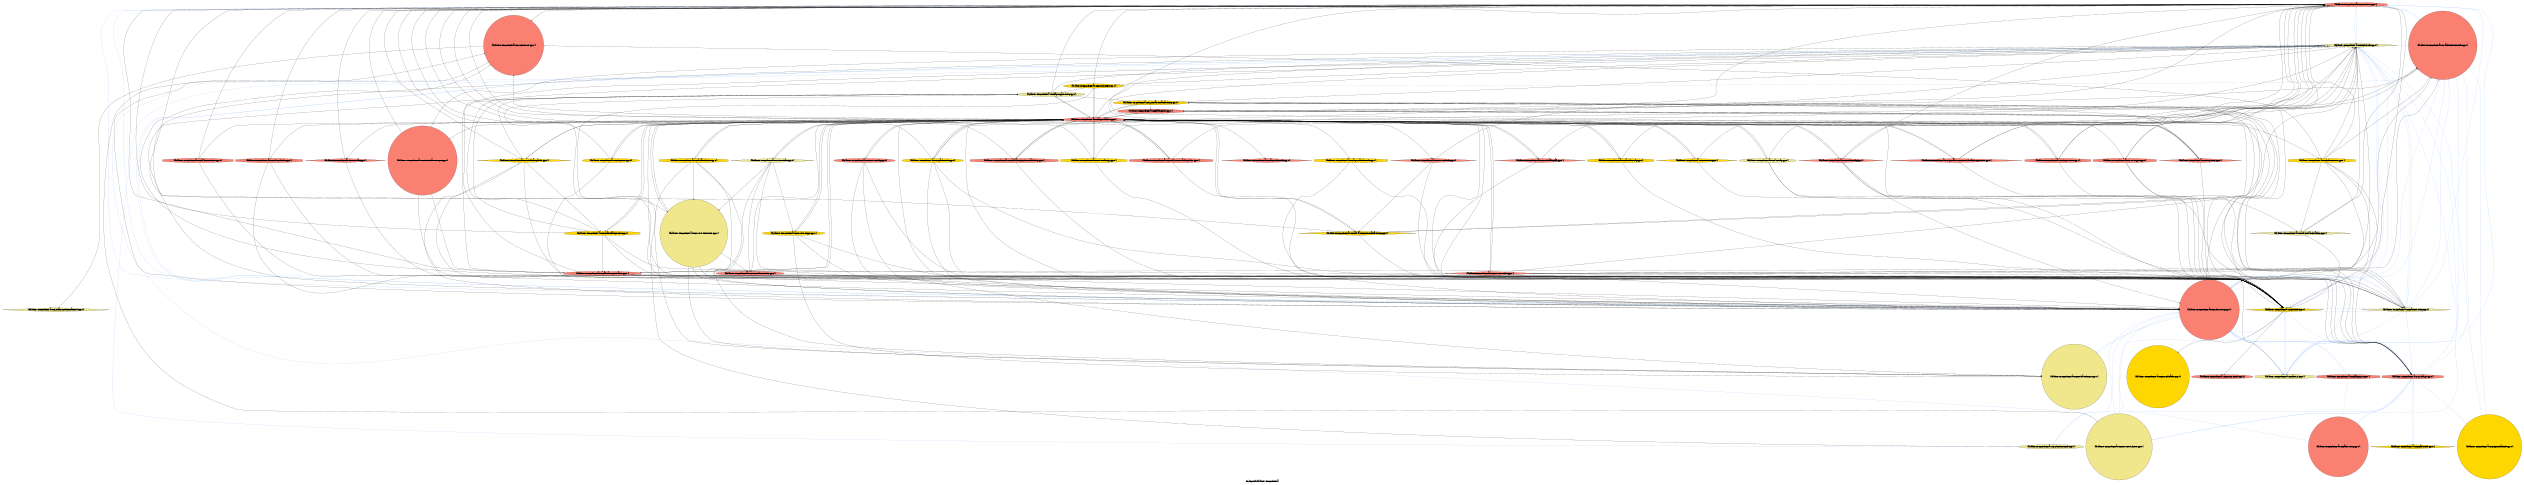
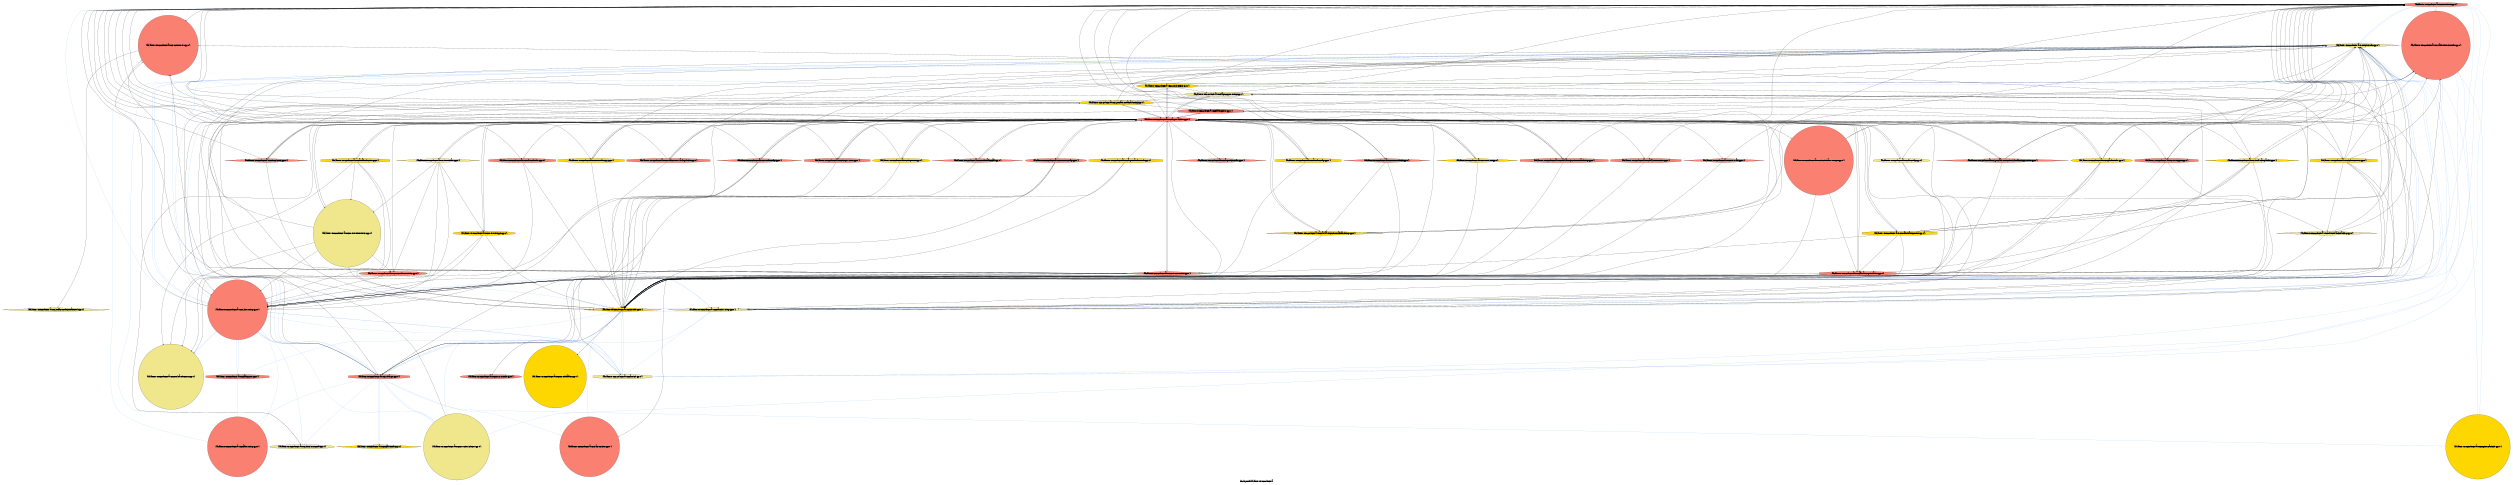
none -> (590, 447)
